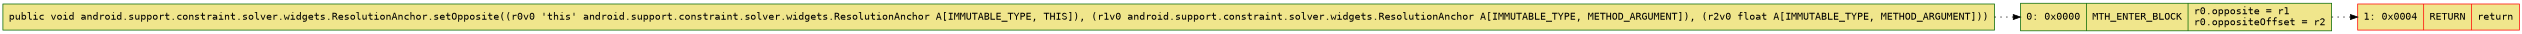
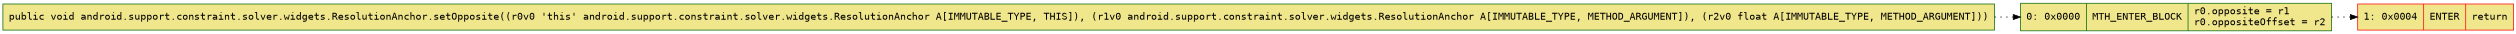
(2448, 17) -> (2445, 17)
